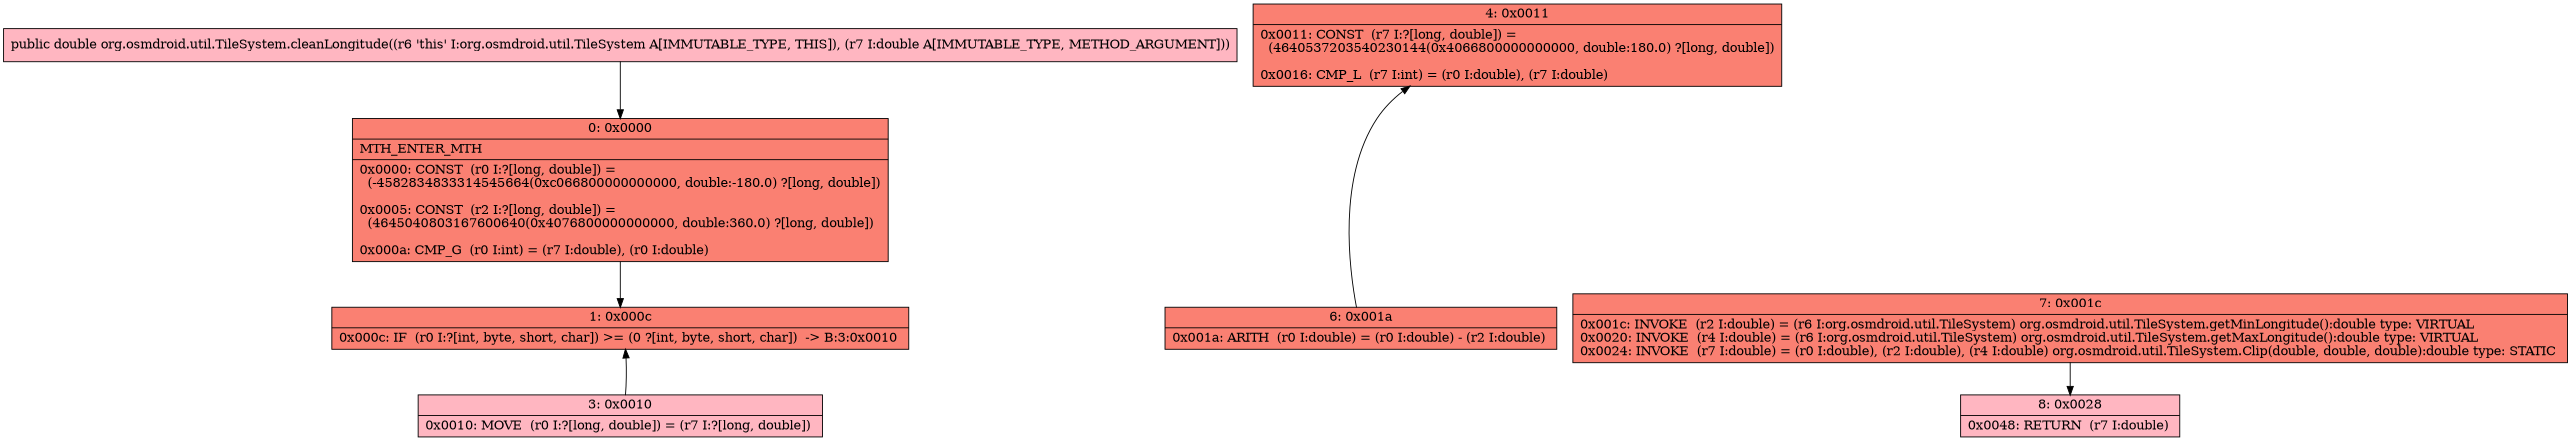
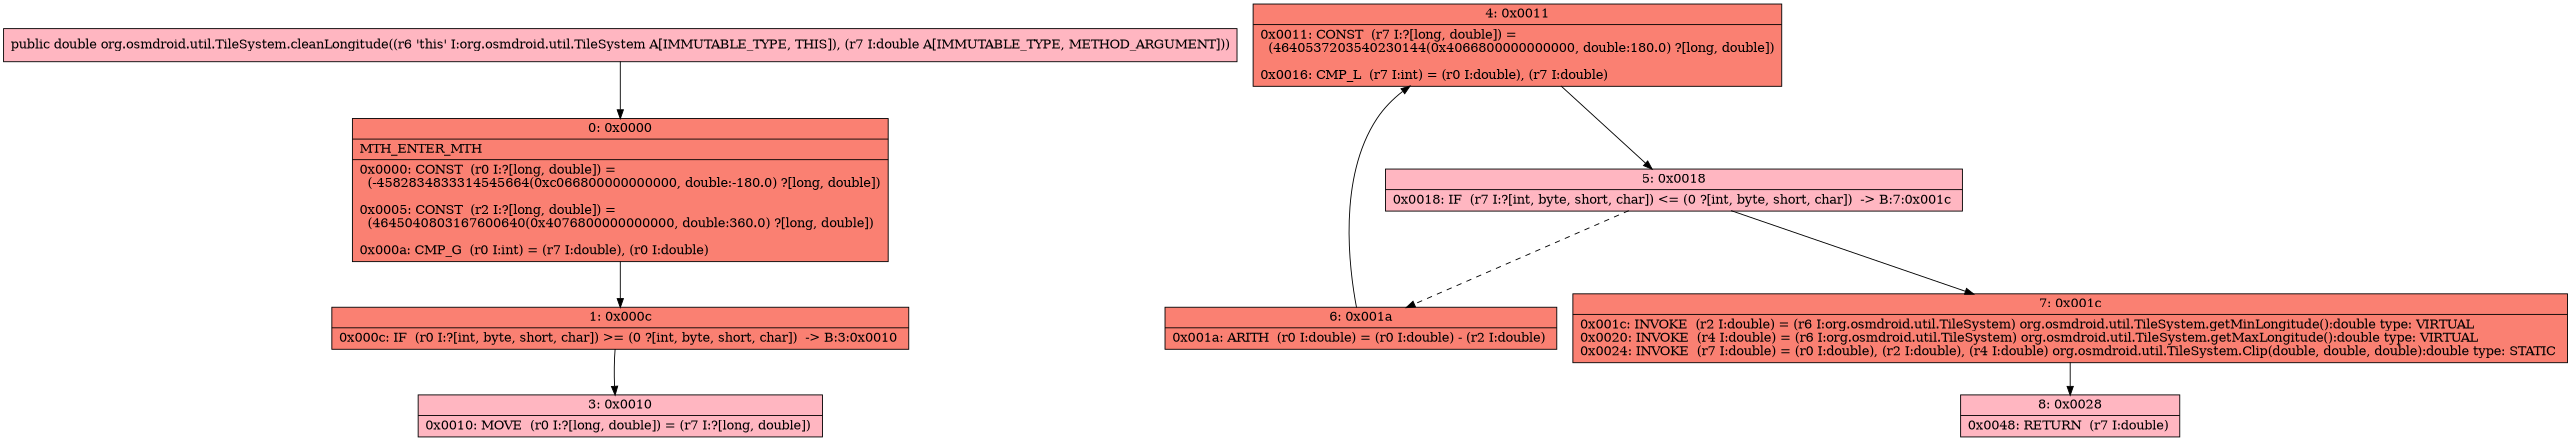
none -> (1674, 190)
(626, 377) -> (614, 368)
